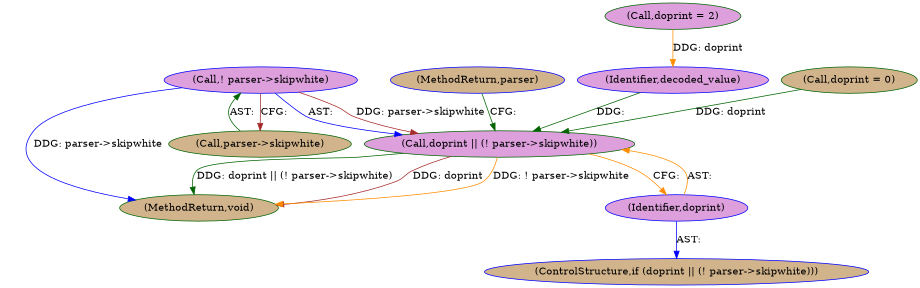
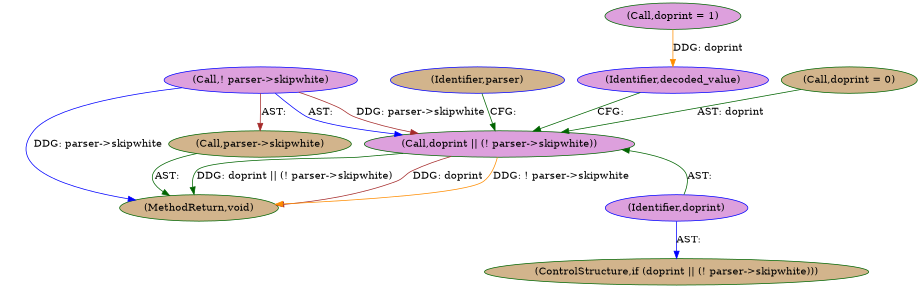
(673, 16) -> (673, 16)
(477, 80) -> (477, 80)
(276, 112) -> (276, 112)
(612, 112) -> (612, 112)
(731, 112) -> (731, 112)
(229, 116) -> (163, 165)
(670, 161) -> (670, 161)
(628, 166) -> none
(677, 272) -> (677, 272)
